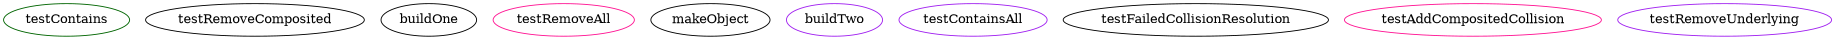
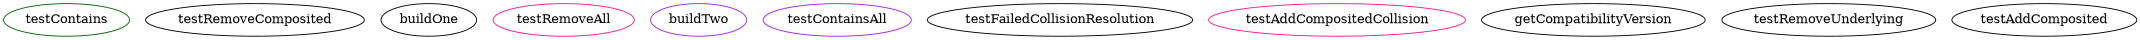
(710, 20) -> none
none -> (1593, 20)
(1725, 20) -> (1829, 20)
none -> (2044, 20)
